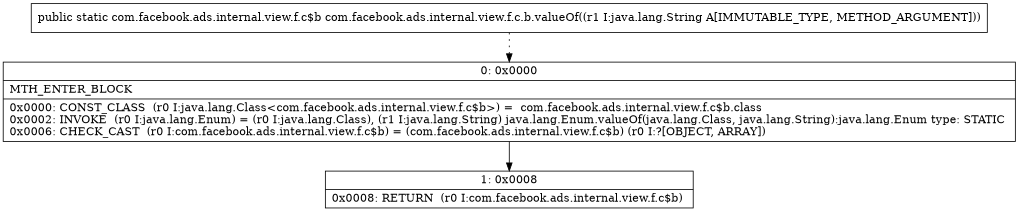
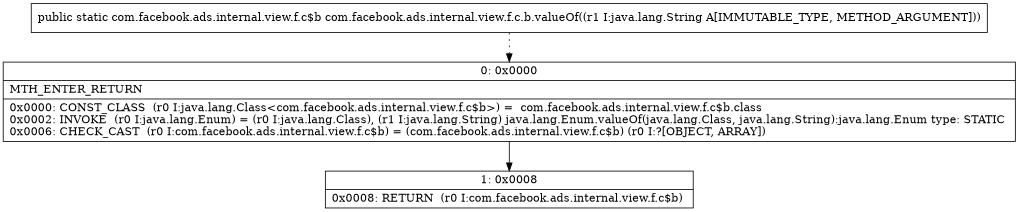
(71, 89) -> (76, 89)
